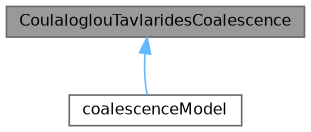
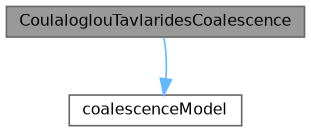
(145, 74) -> (166, 58)
